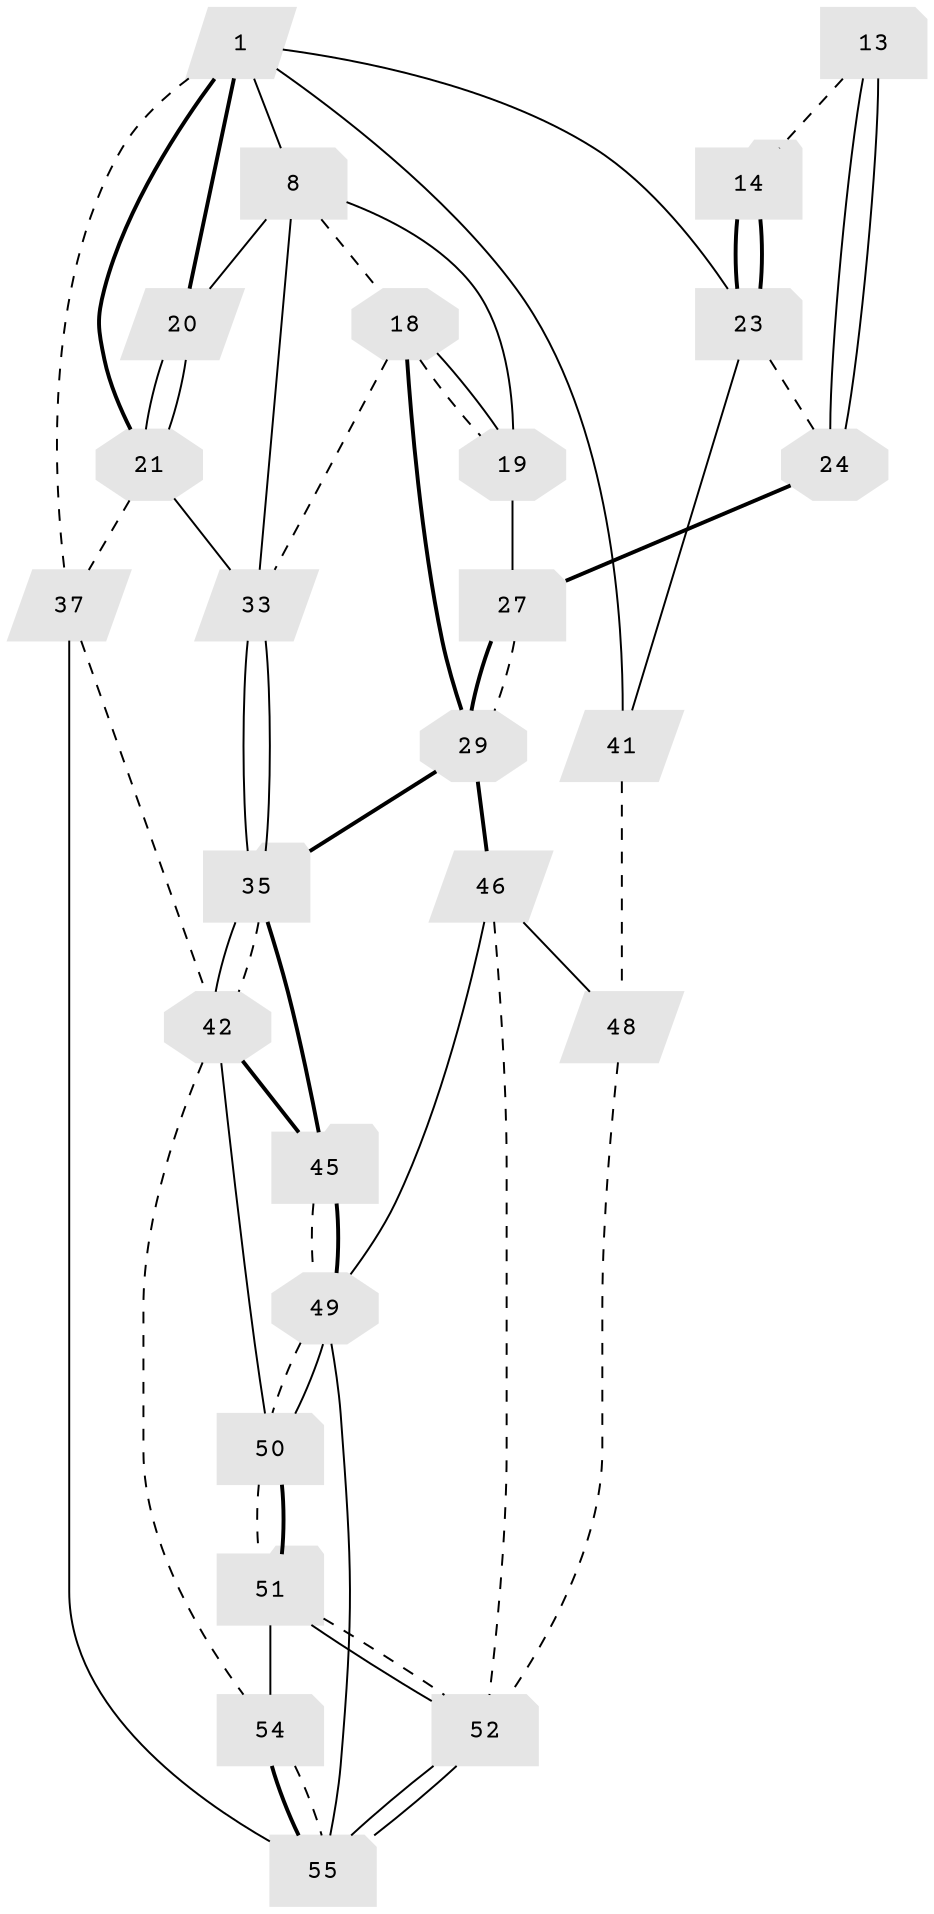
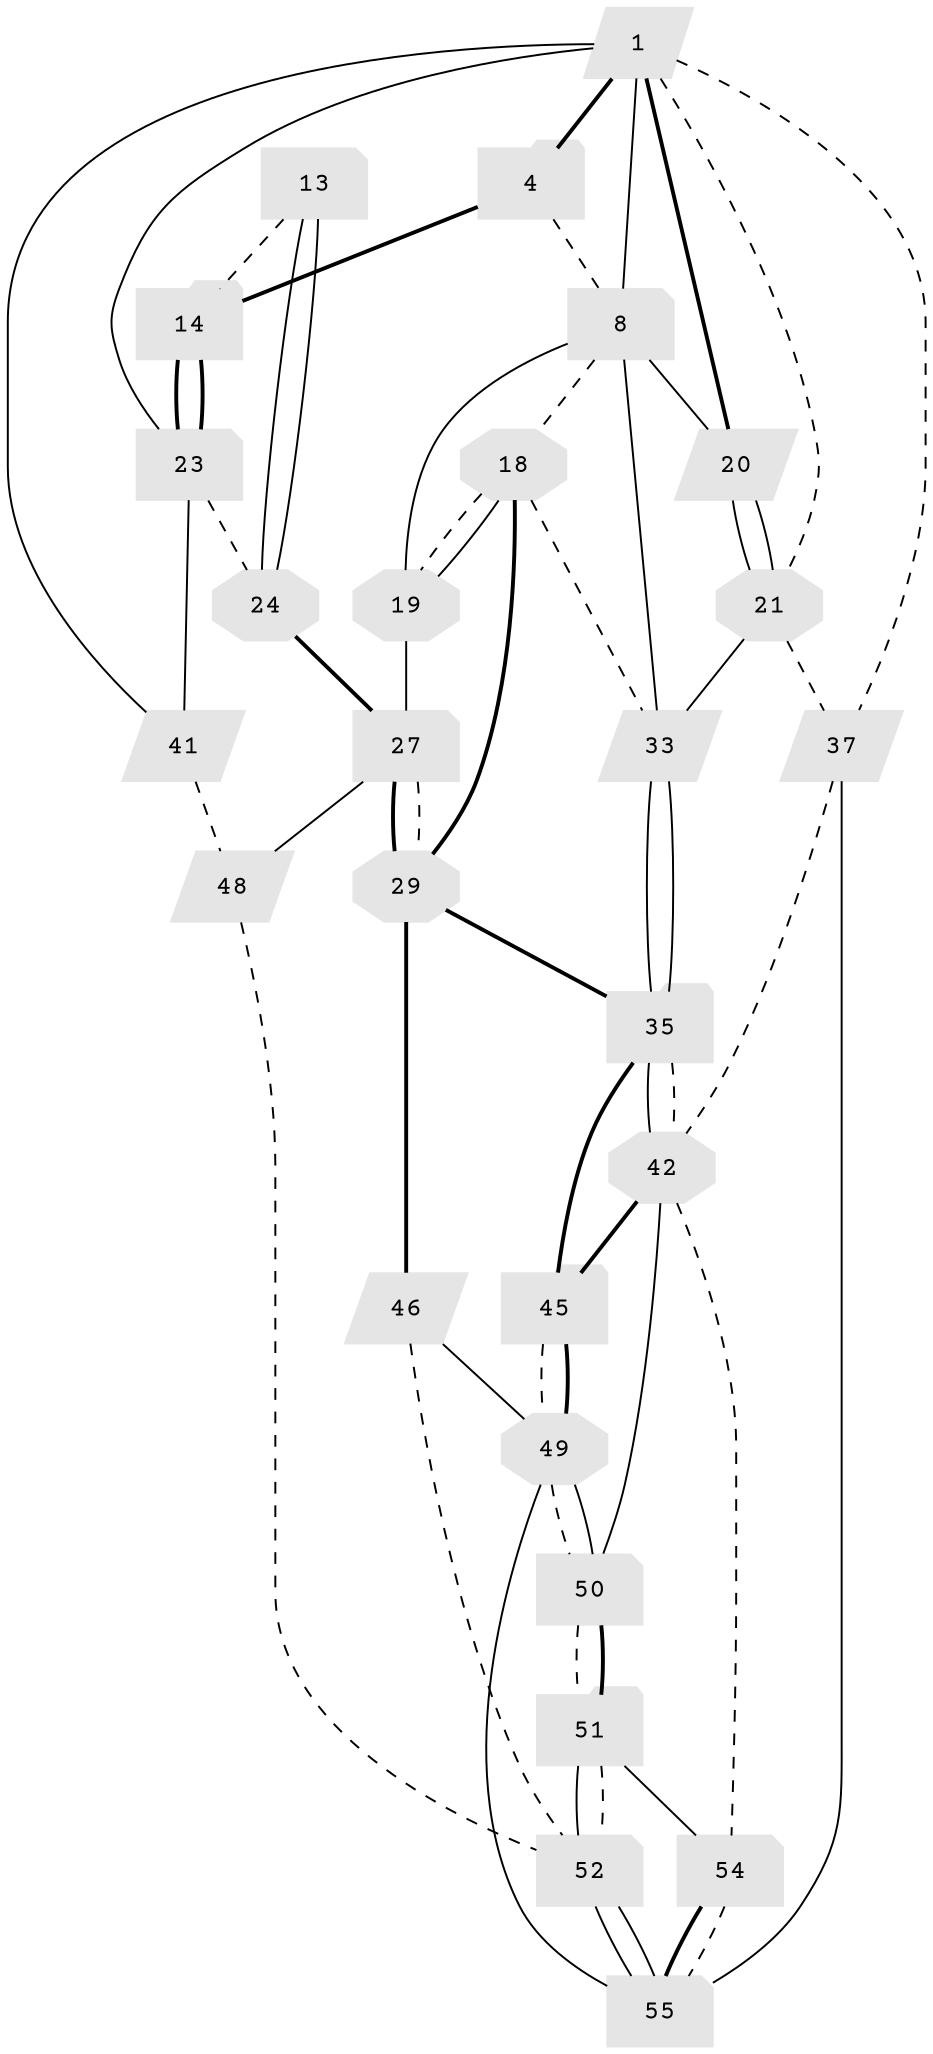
none -> (531, 184)
(119, 245) -> (780, 315)
(557, 957) -> (319, 816)
